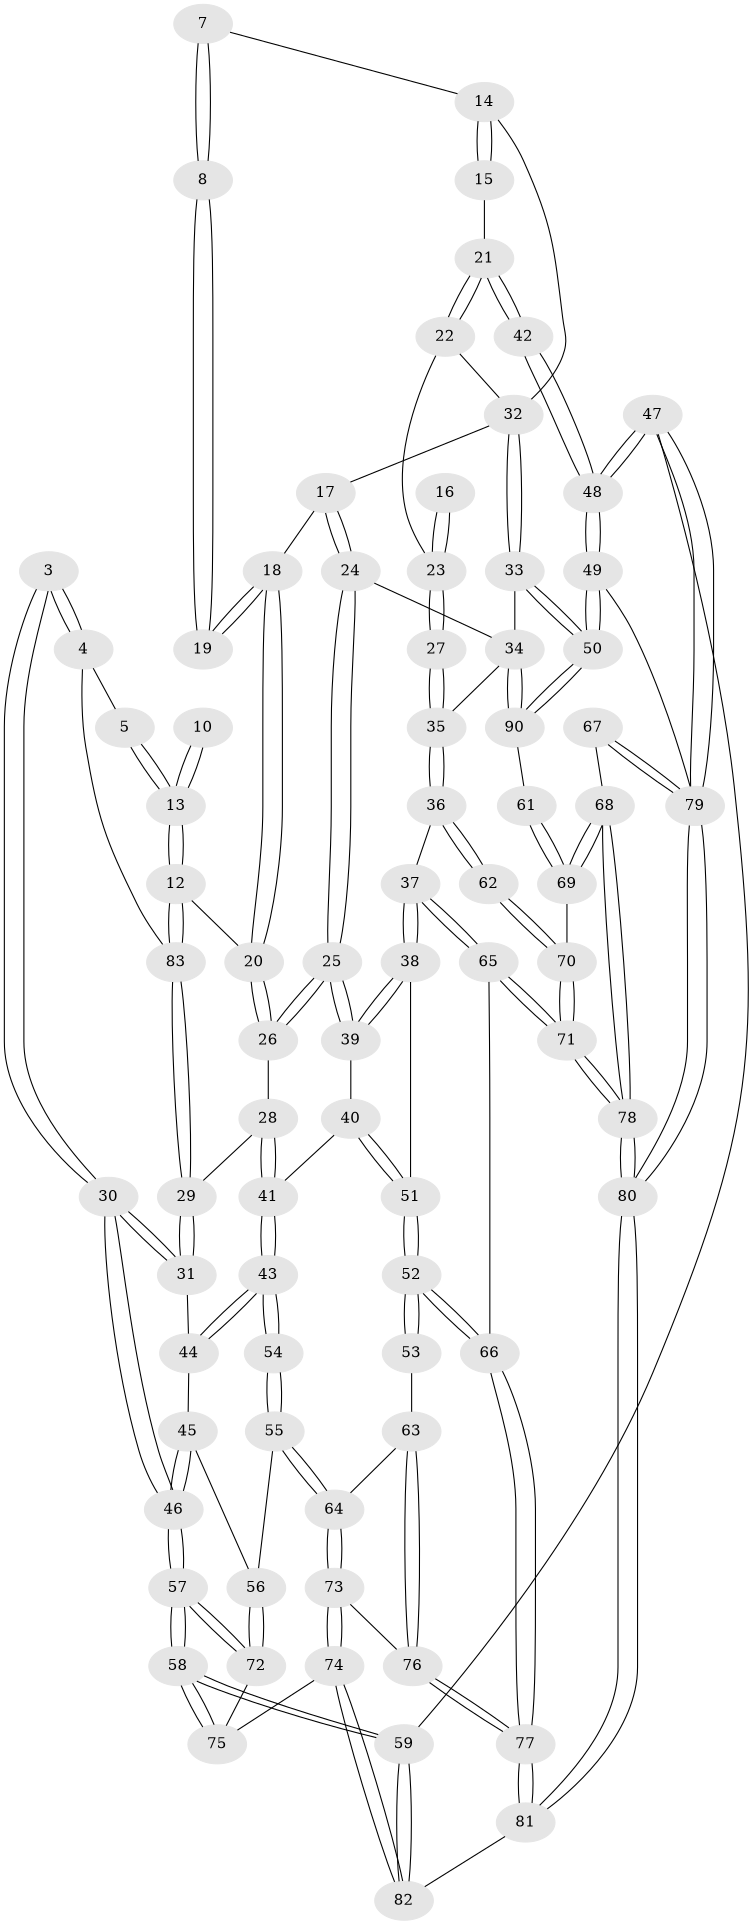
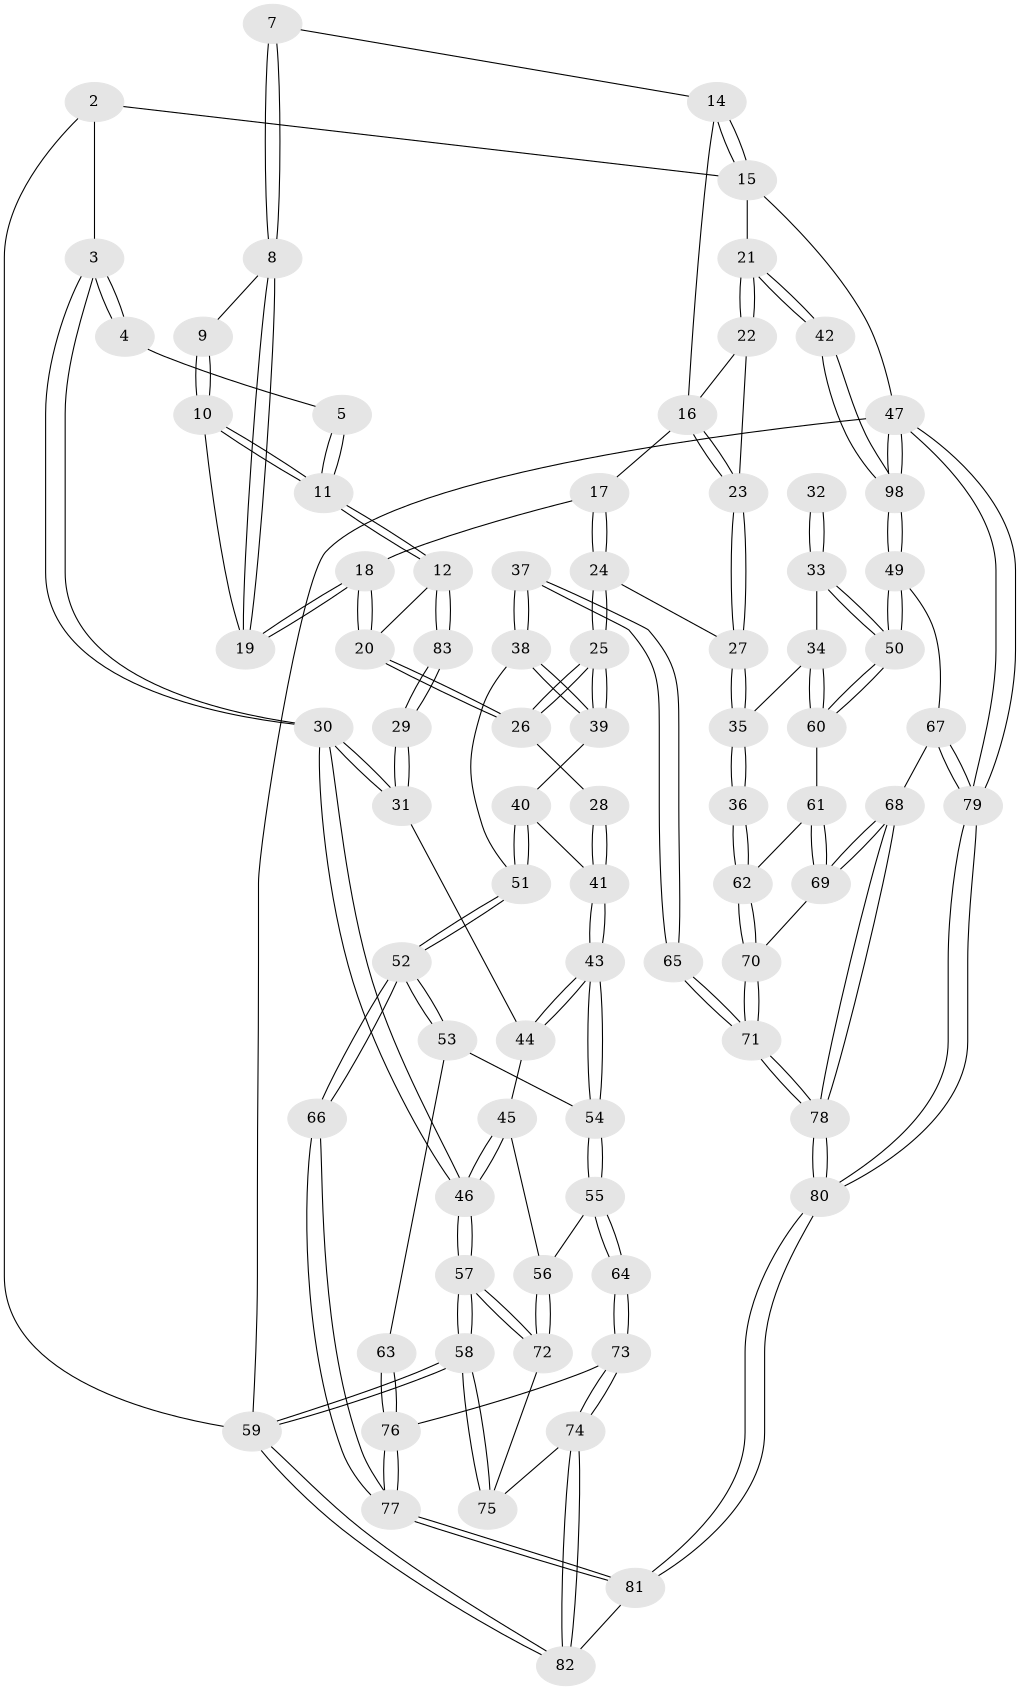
none -> (94, 102)
(555, 259) -> (699, 258)
none -> (844, 286)
none -> (203, 337)
(480, 376) -> (717, 376)
(420, 454) -> (641, 456)
(593, 493) -> (895, 493)
none -> (218, 533)
(436, 612) -> (669, 610)
(656, 684) -> (938, 645)
(515, 728) -> (817, 728)
(176, 806) -> (324, 493)
(100, 814) -> none
(424, 845) -> none
none -> (780, 845)
none -> (524, 1081)
(228, 1158) -> none
(490, 1158) -> none
(373, 1471) -> none
